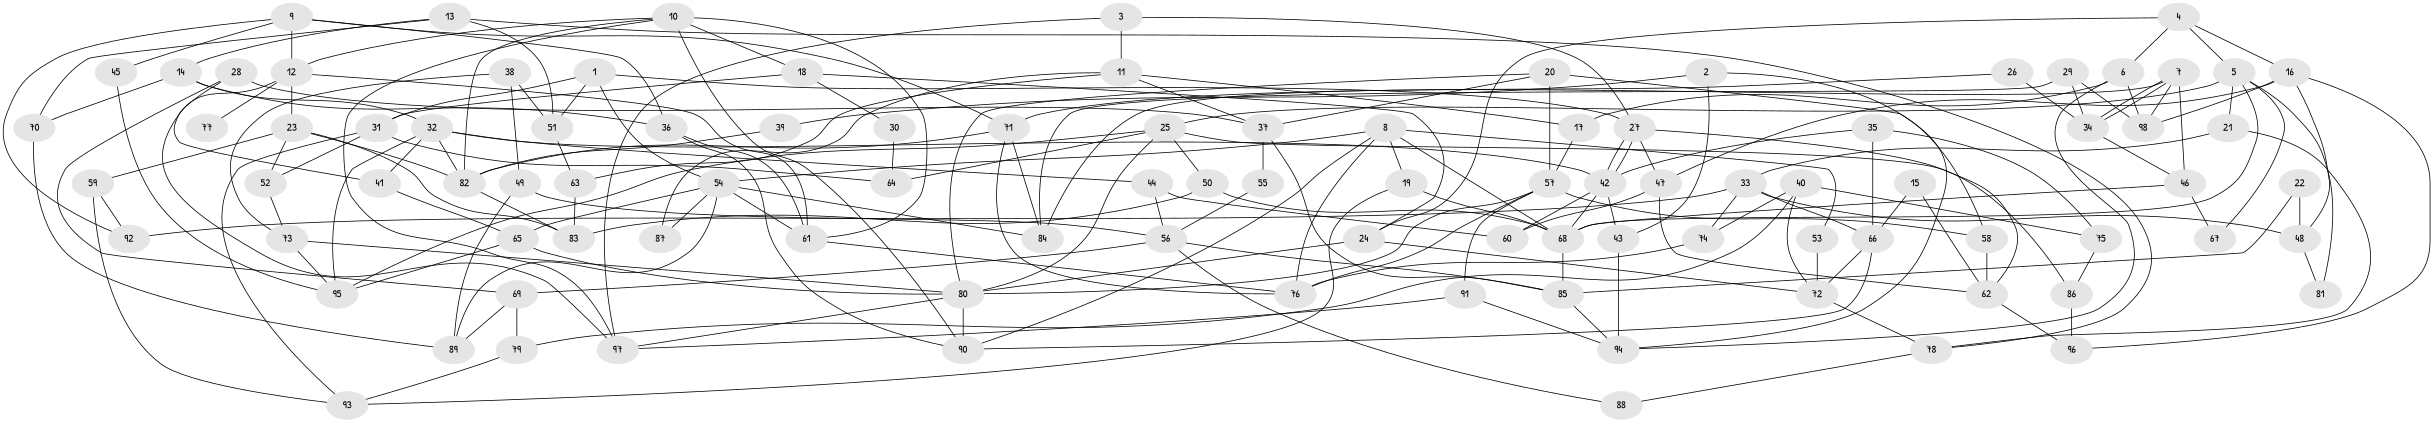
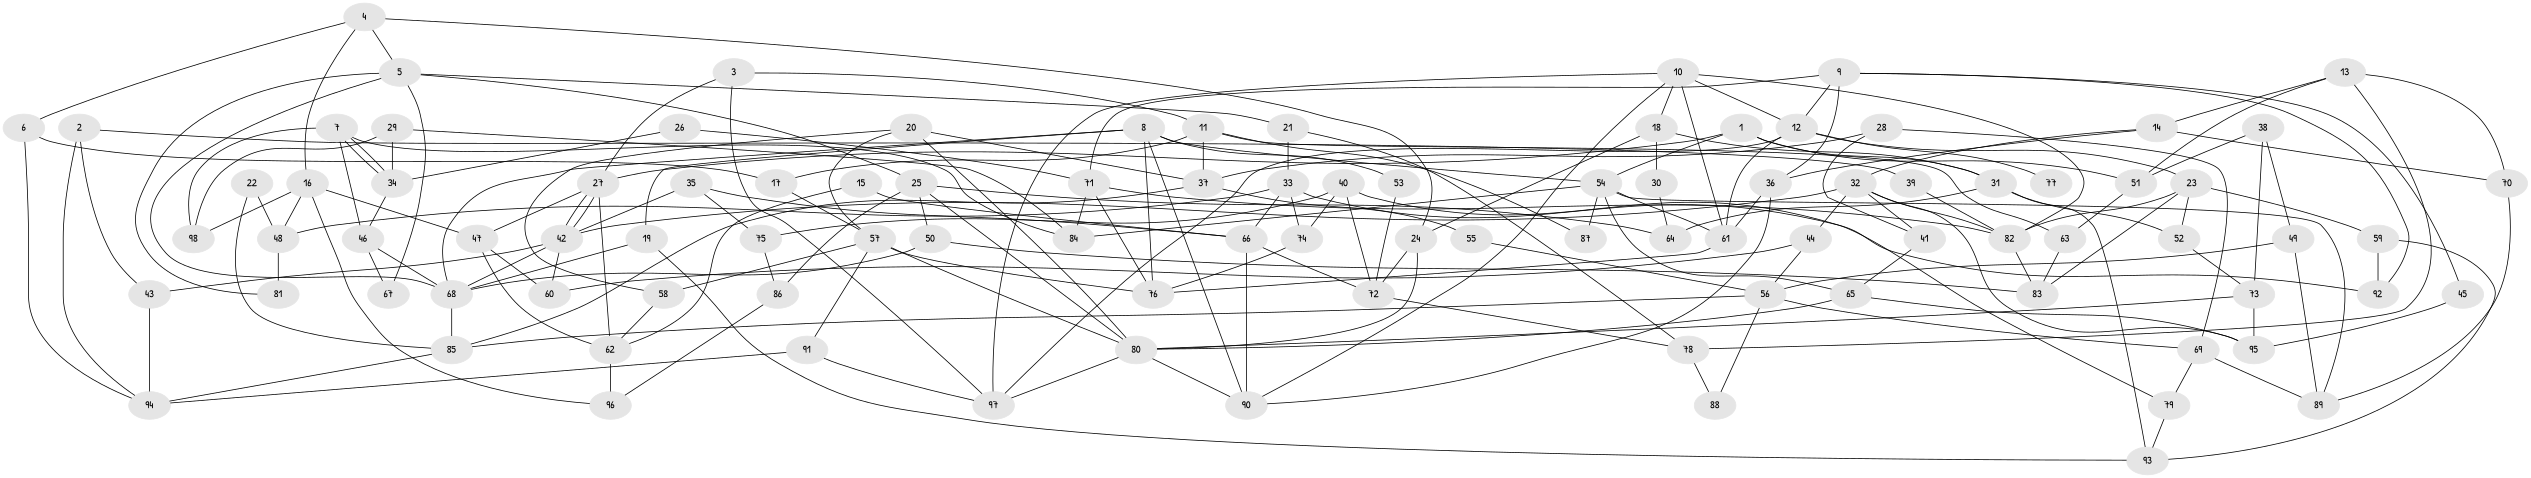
(2131, 93) -> none
(659, 178) -> none
